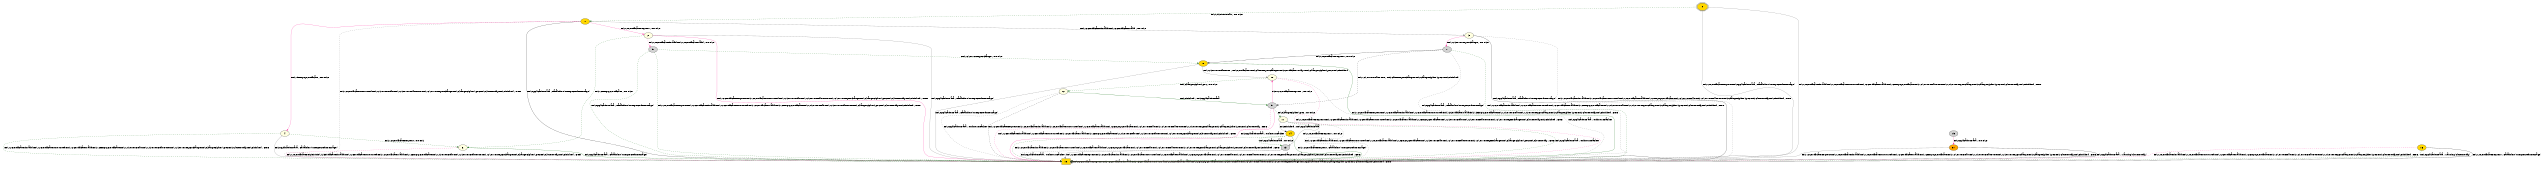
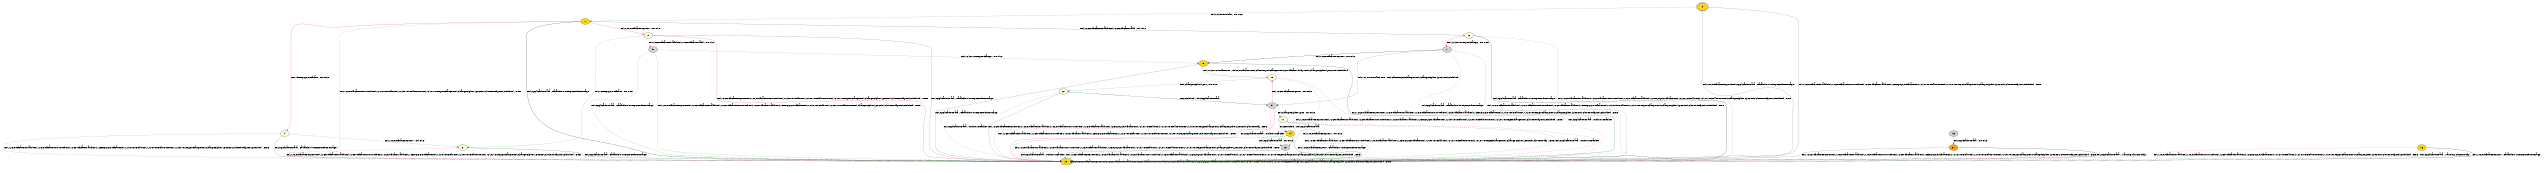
(1292, 92) -> (1292, 92)
(1954, 140) -> (1954, 140)
(405, 141) -> (405, 141)
